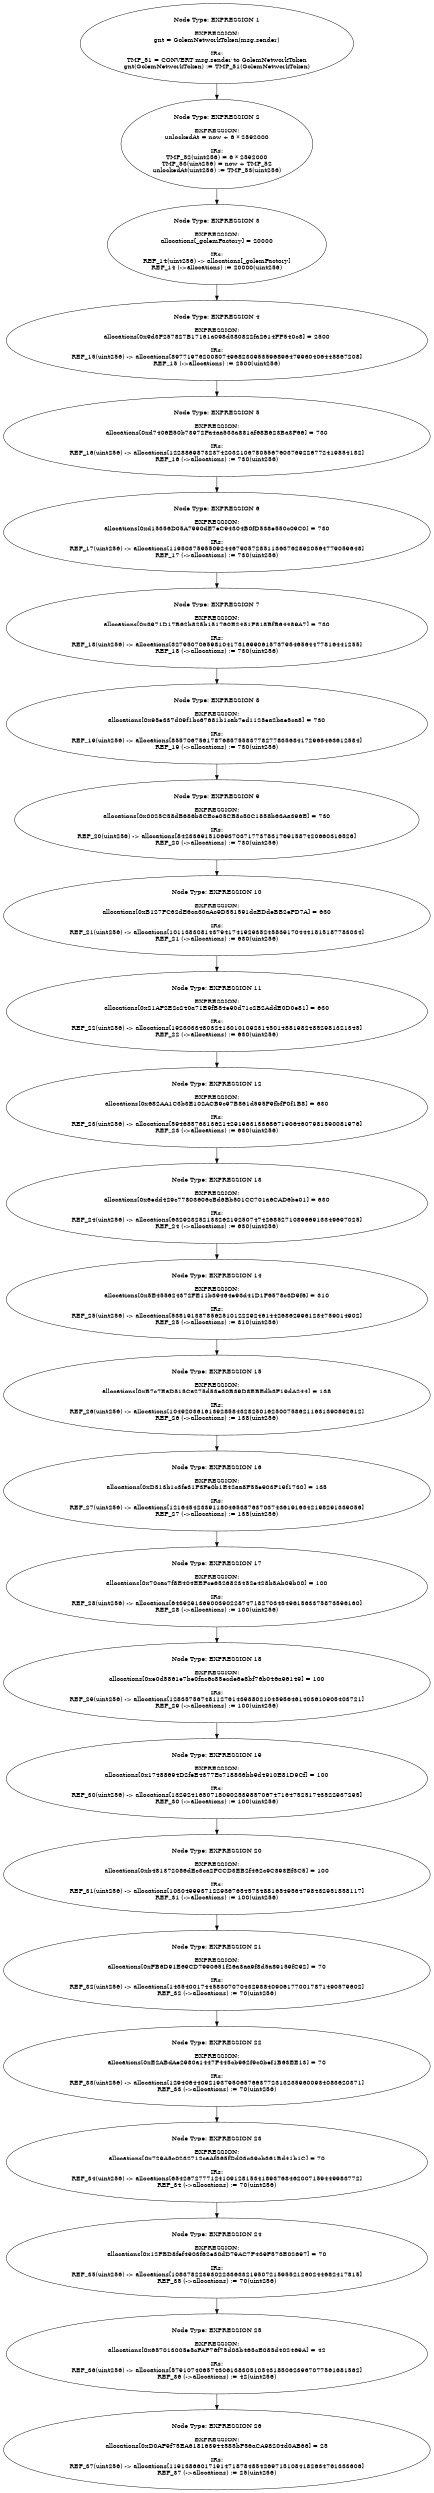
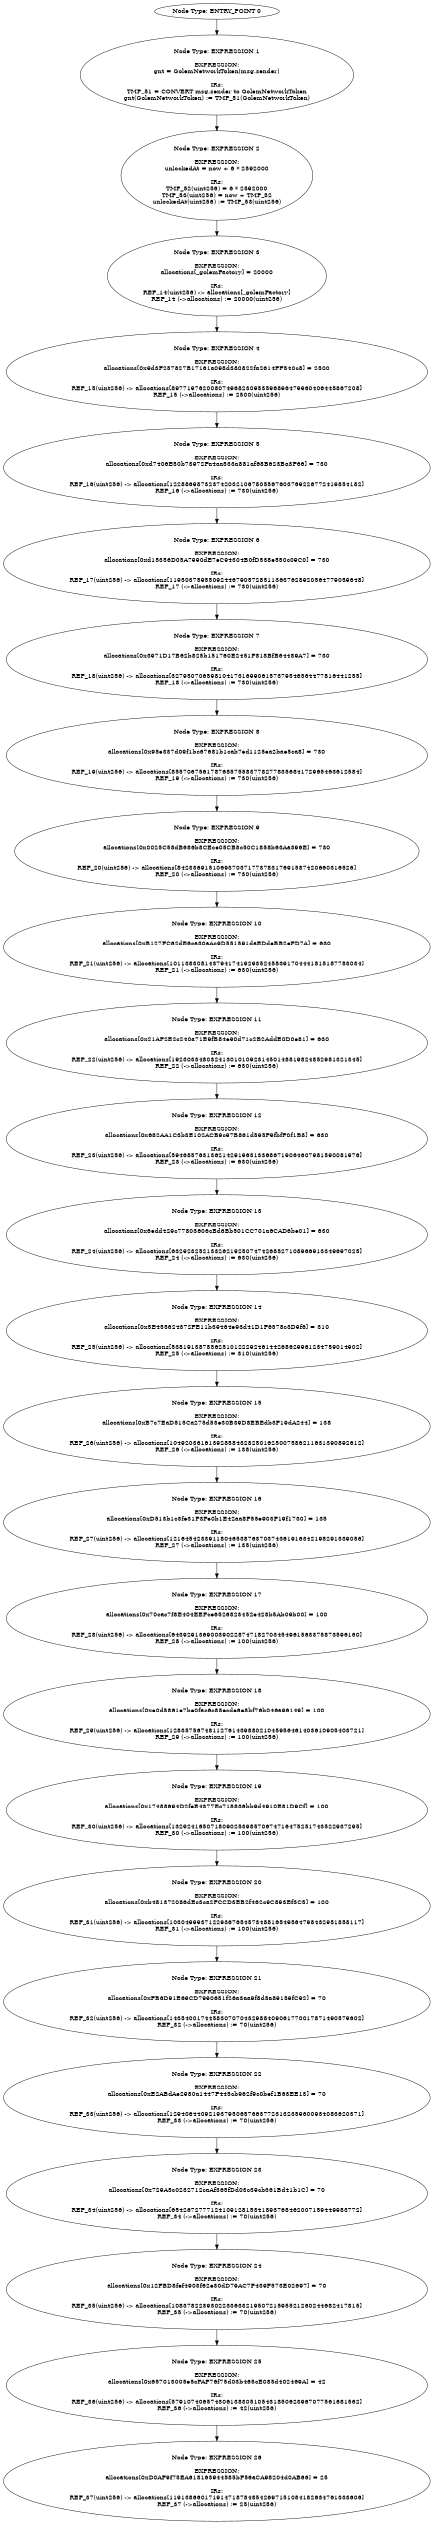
none -> (217, 11)
